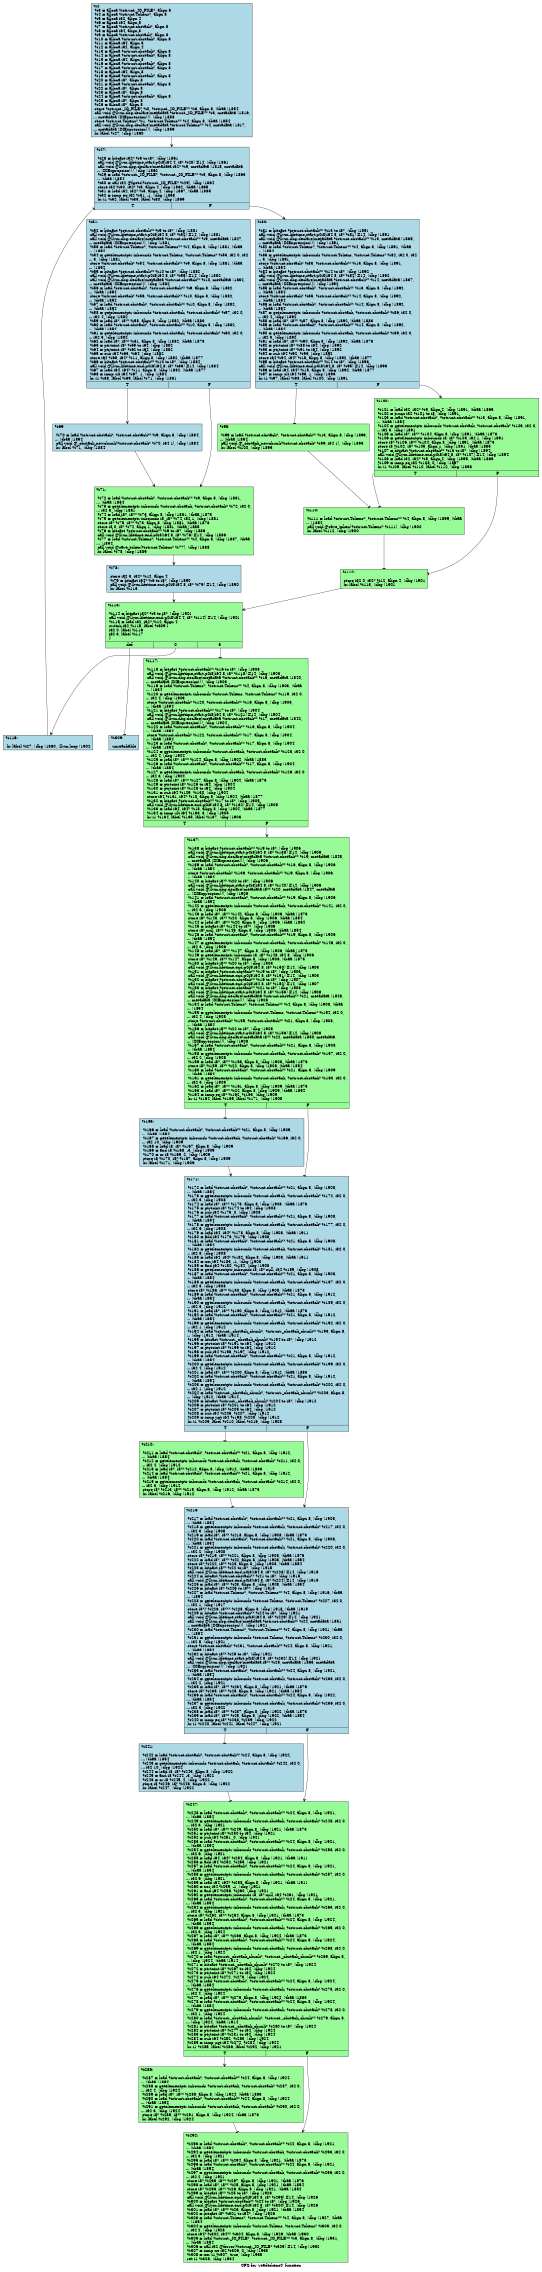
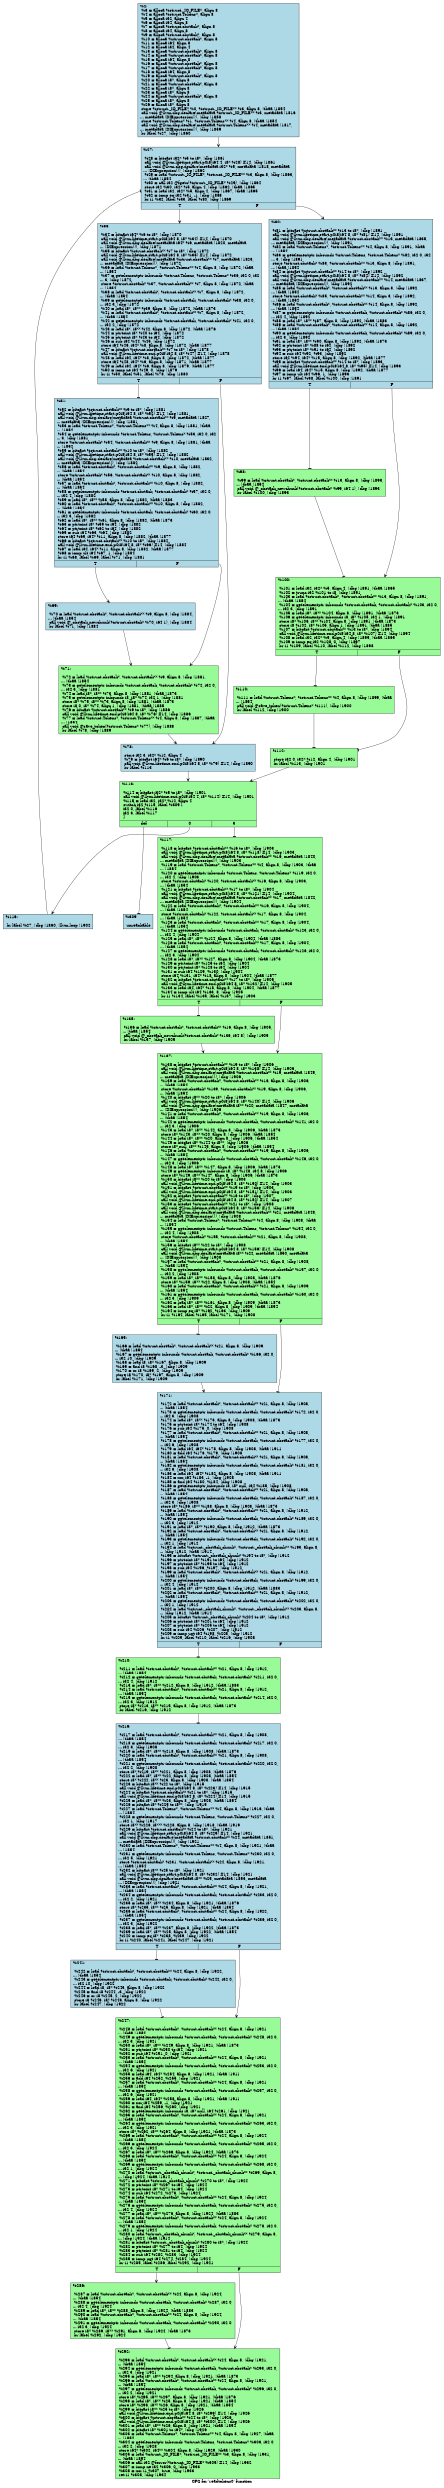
none -> (180, 304)
(338, 479) -> (329, 536)
none -> (197, 1030)
(309, 1468) -> none
